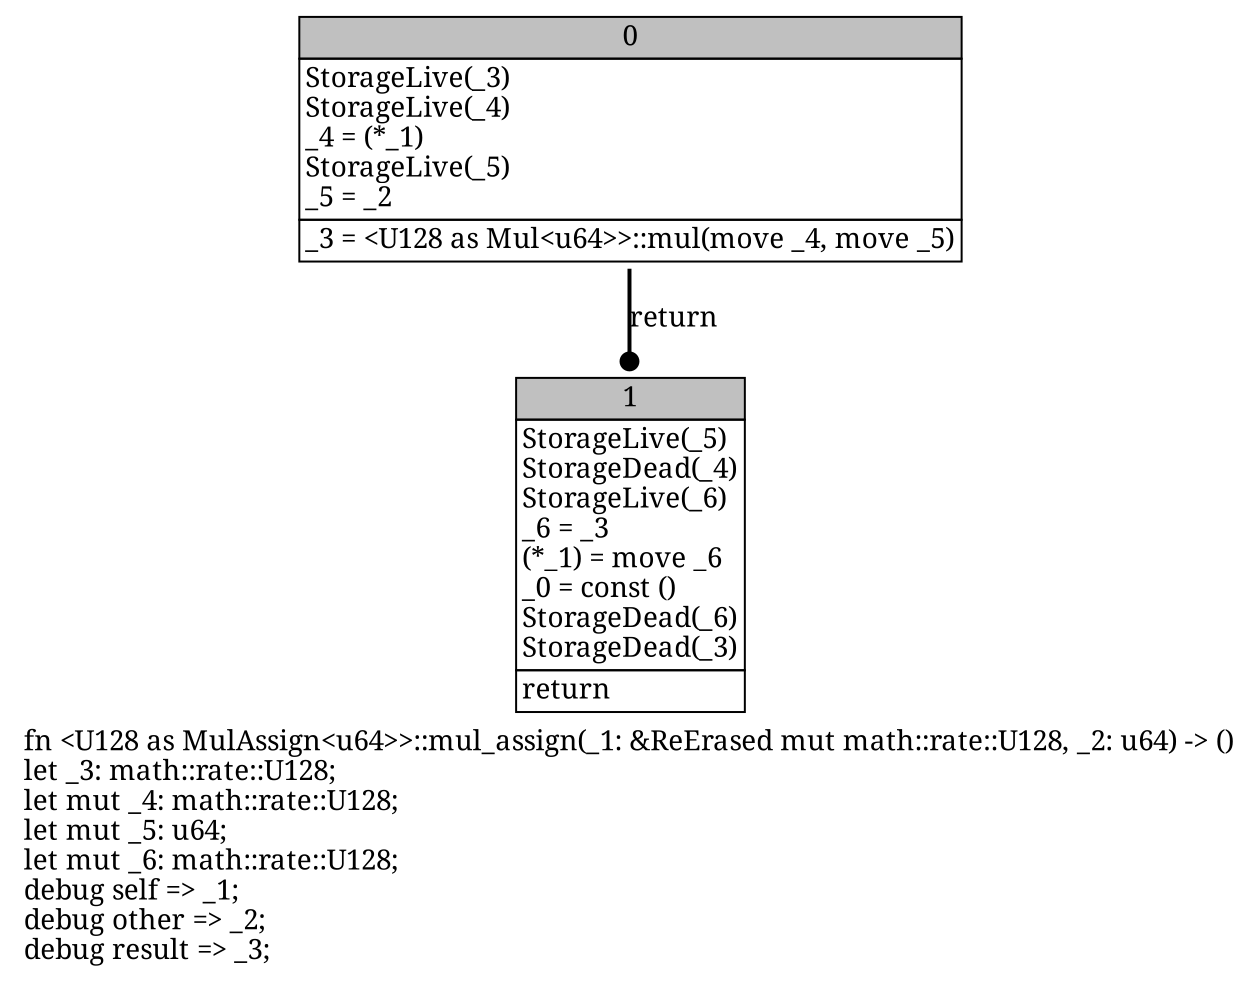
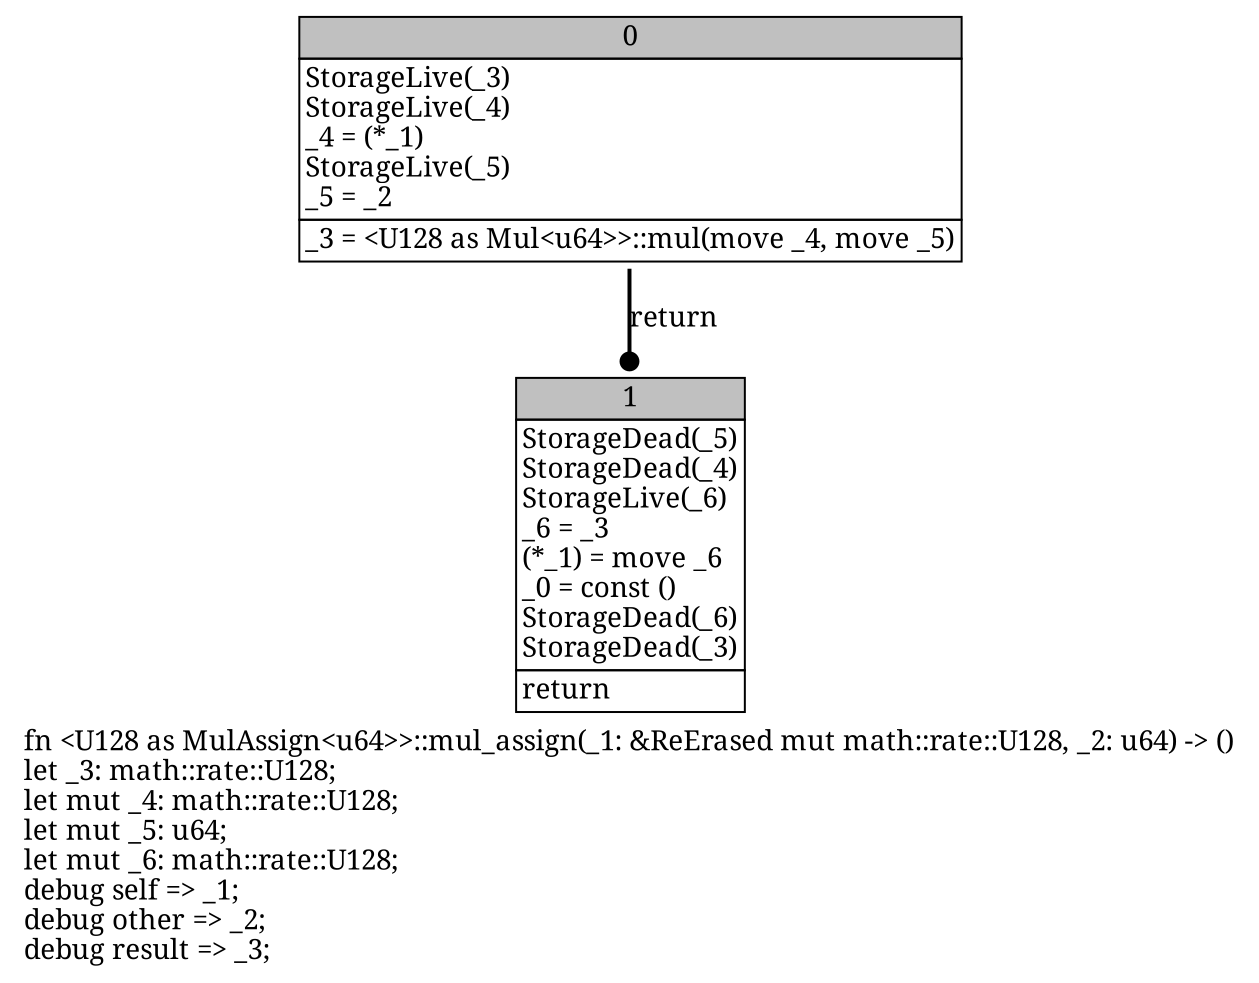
(625, 440) -> (630, 440)
